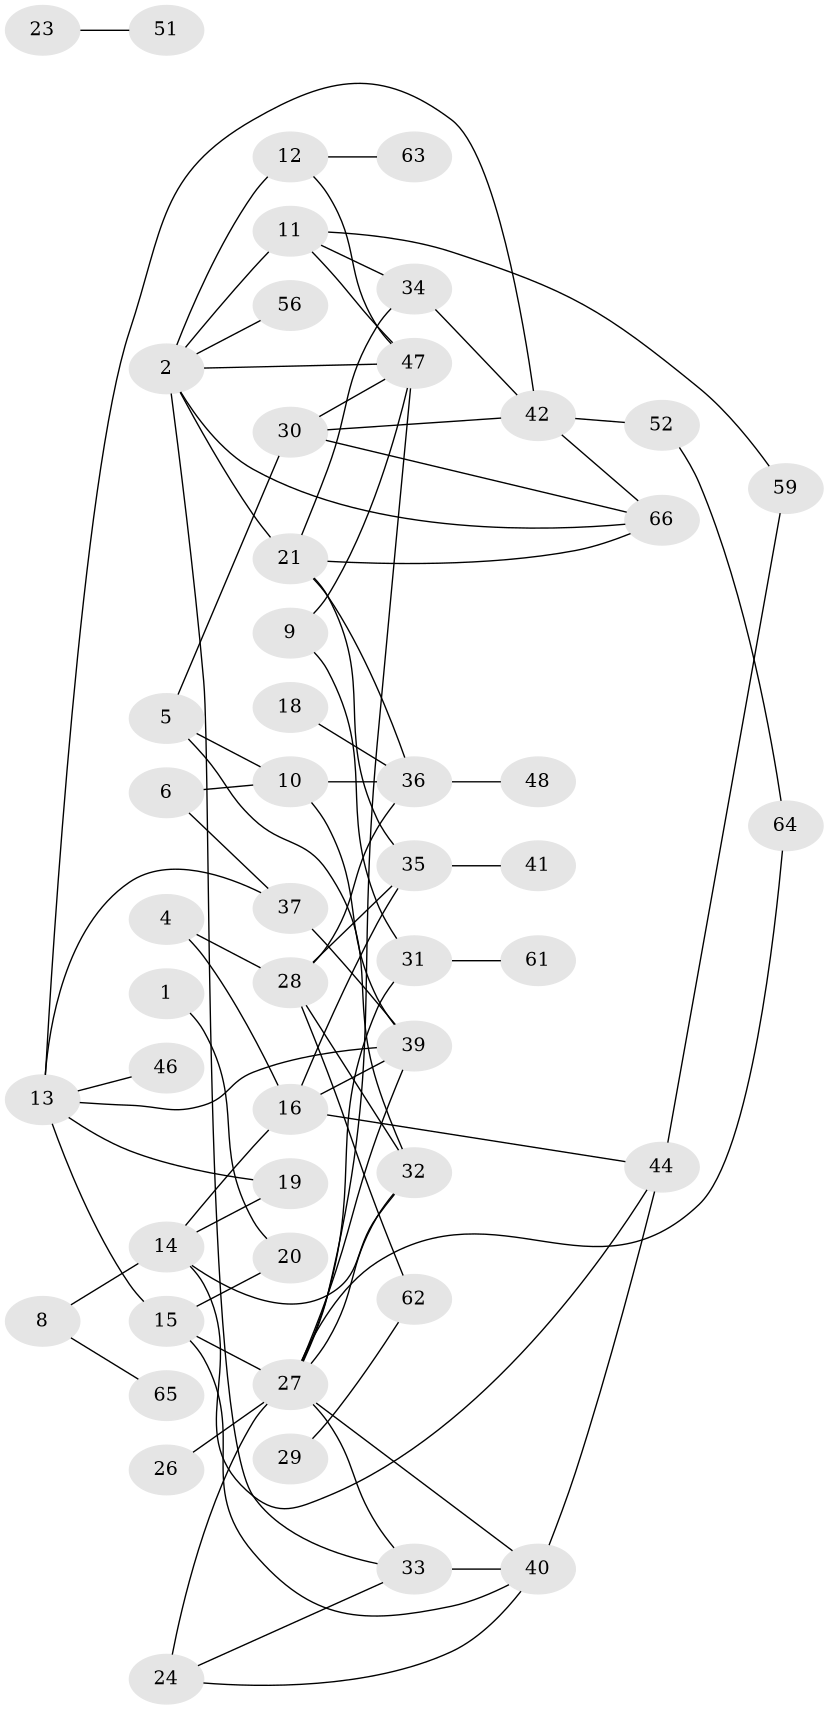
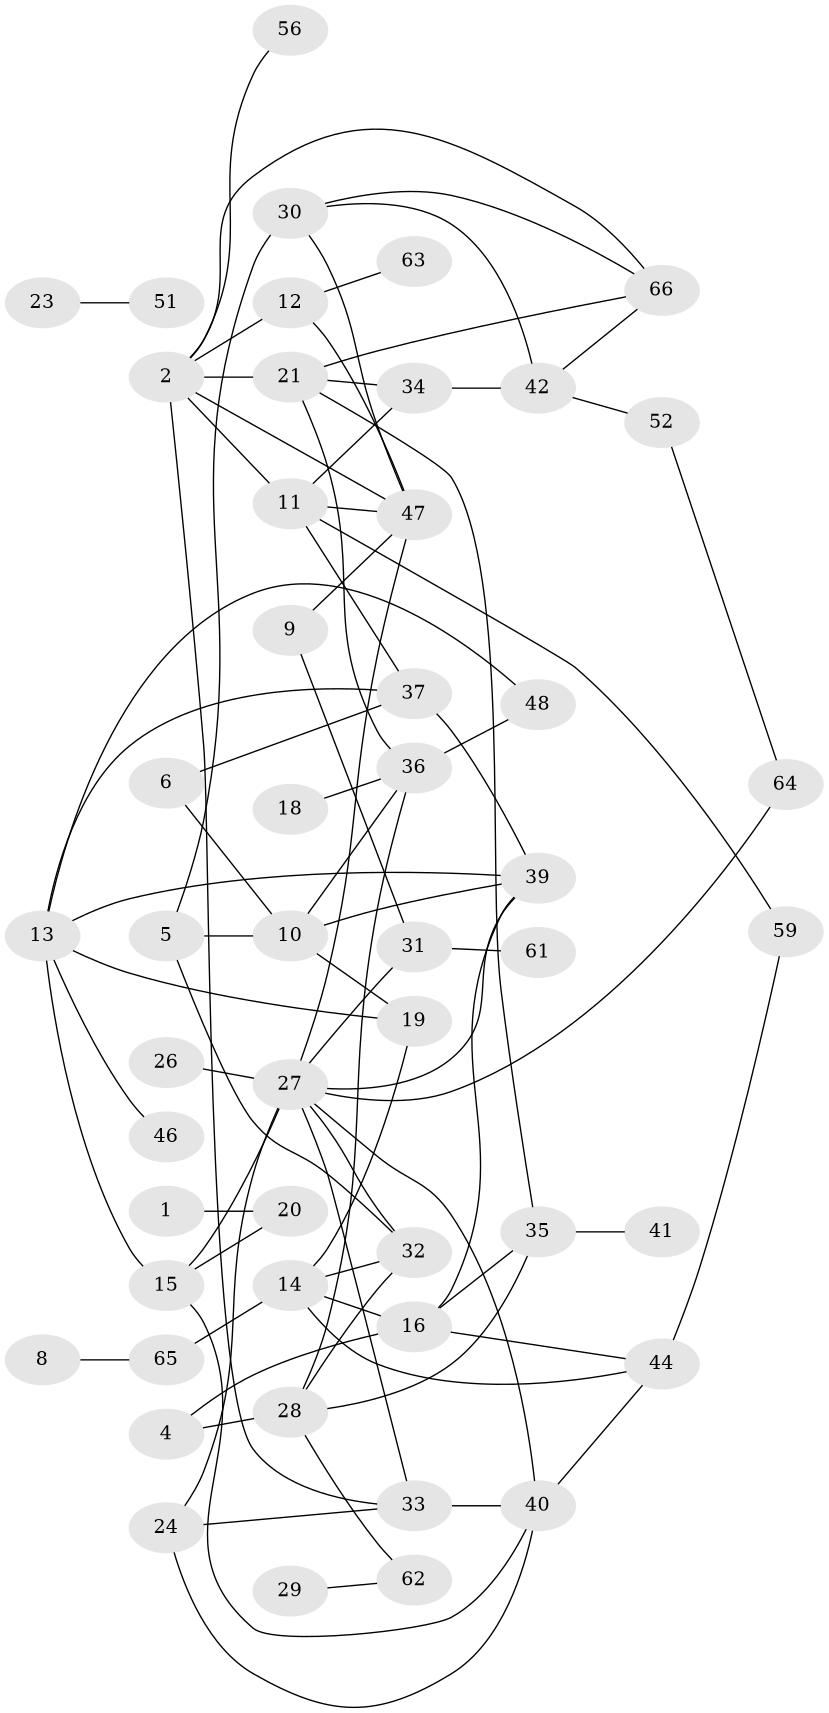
(130, 329) -> (209, 618)
none -> (355, 602)
none -> (352, 979)
(105, 1284) -> (218, 1329)
